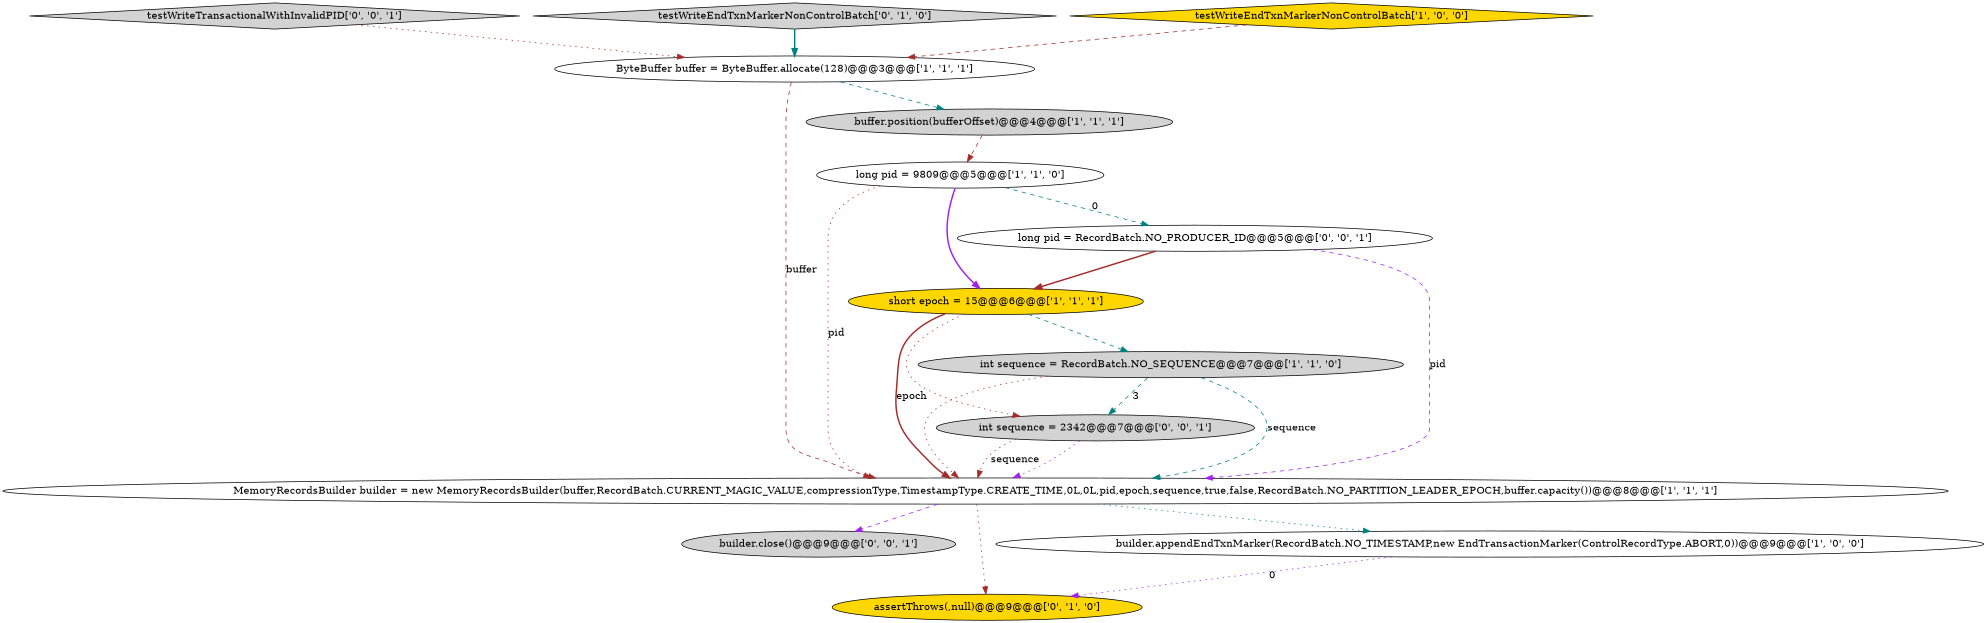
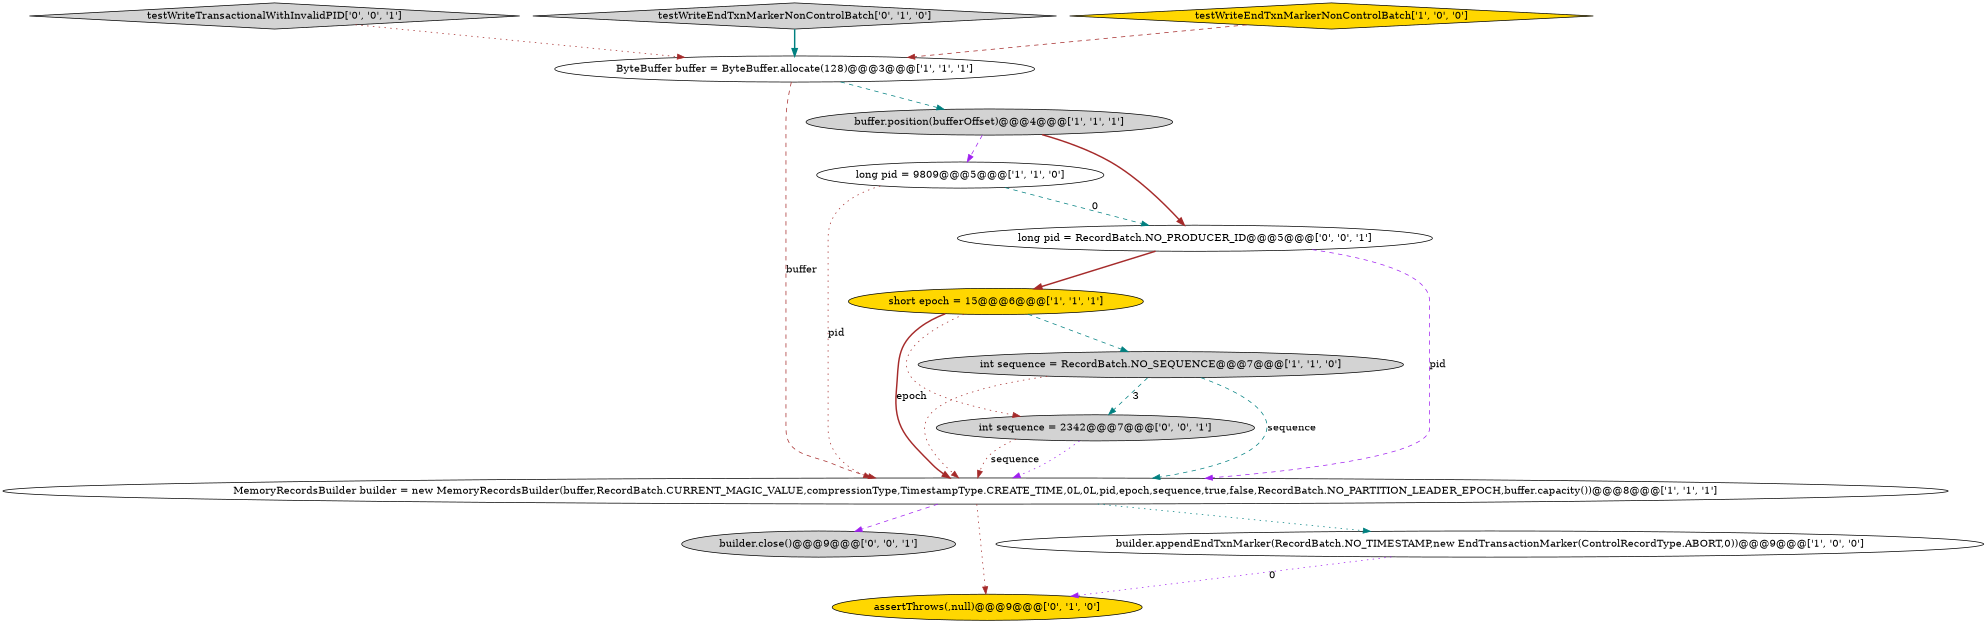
(977, 145) -> (977, 145)
none -> (1117, 166)
(948, 239) -> none
